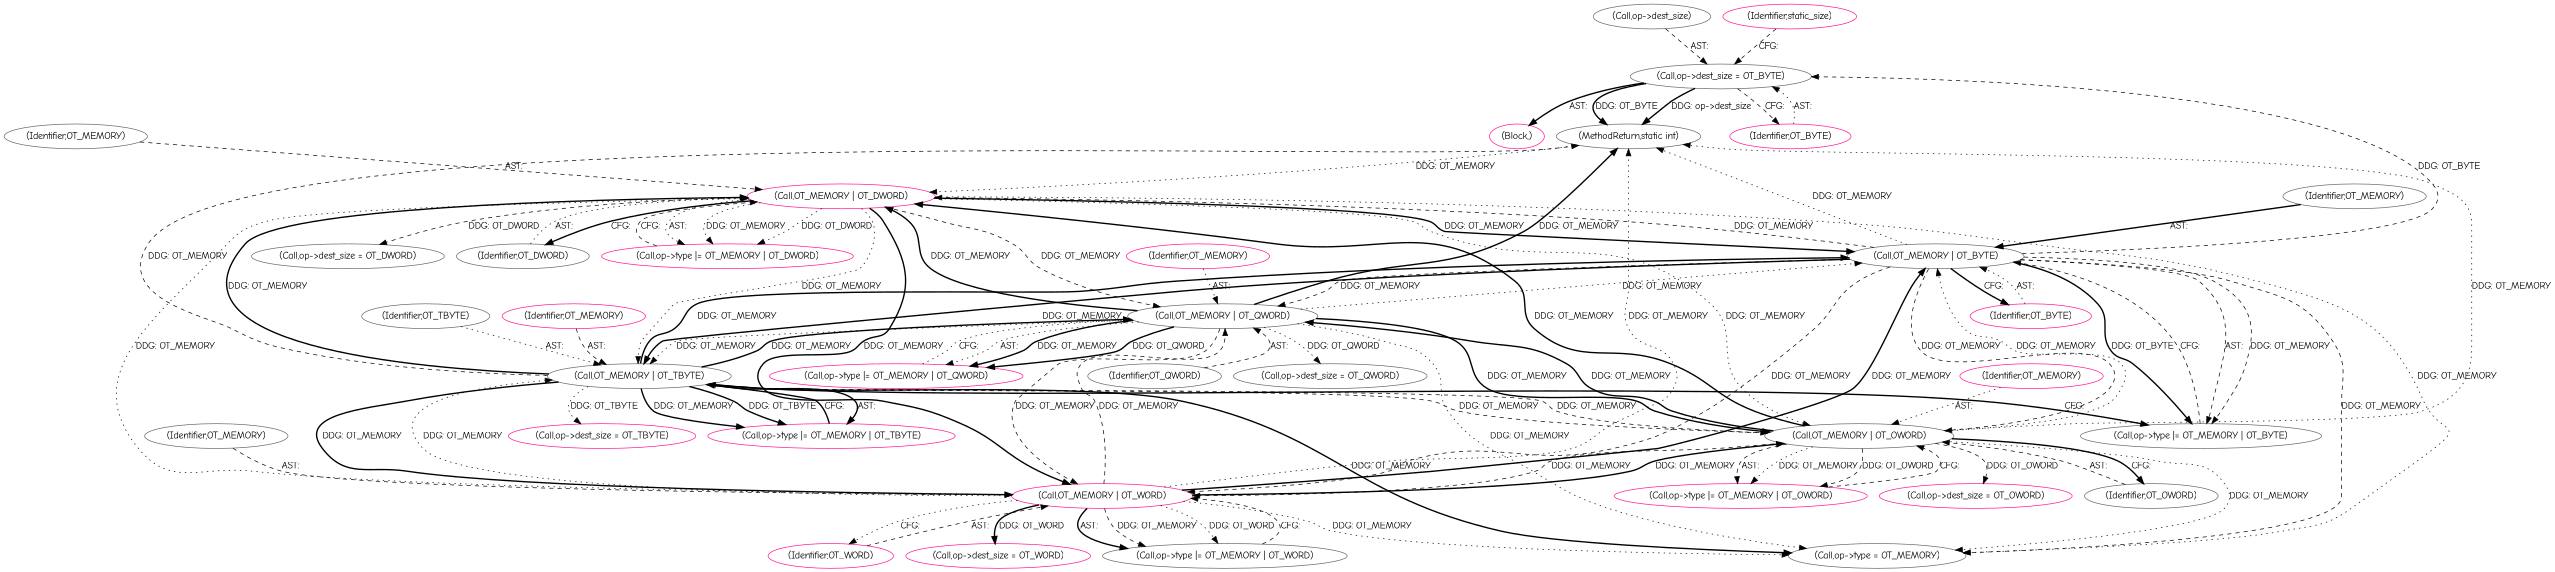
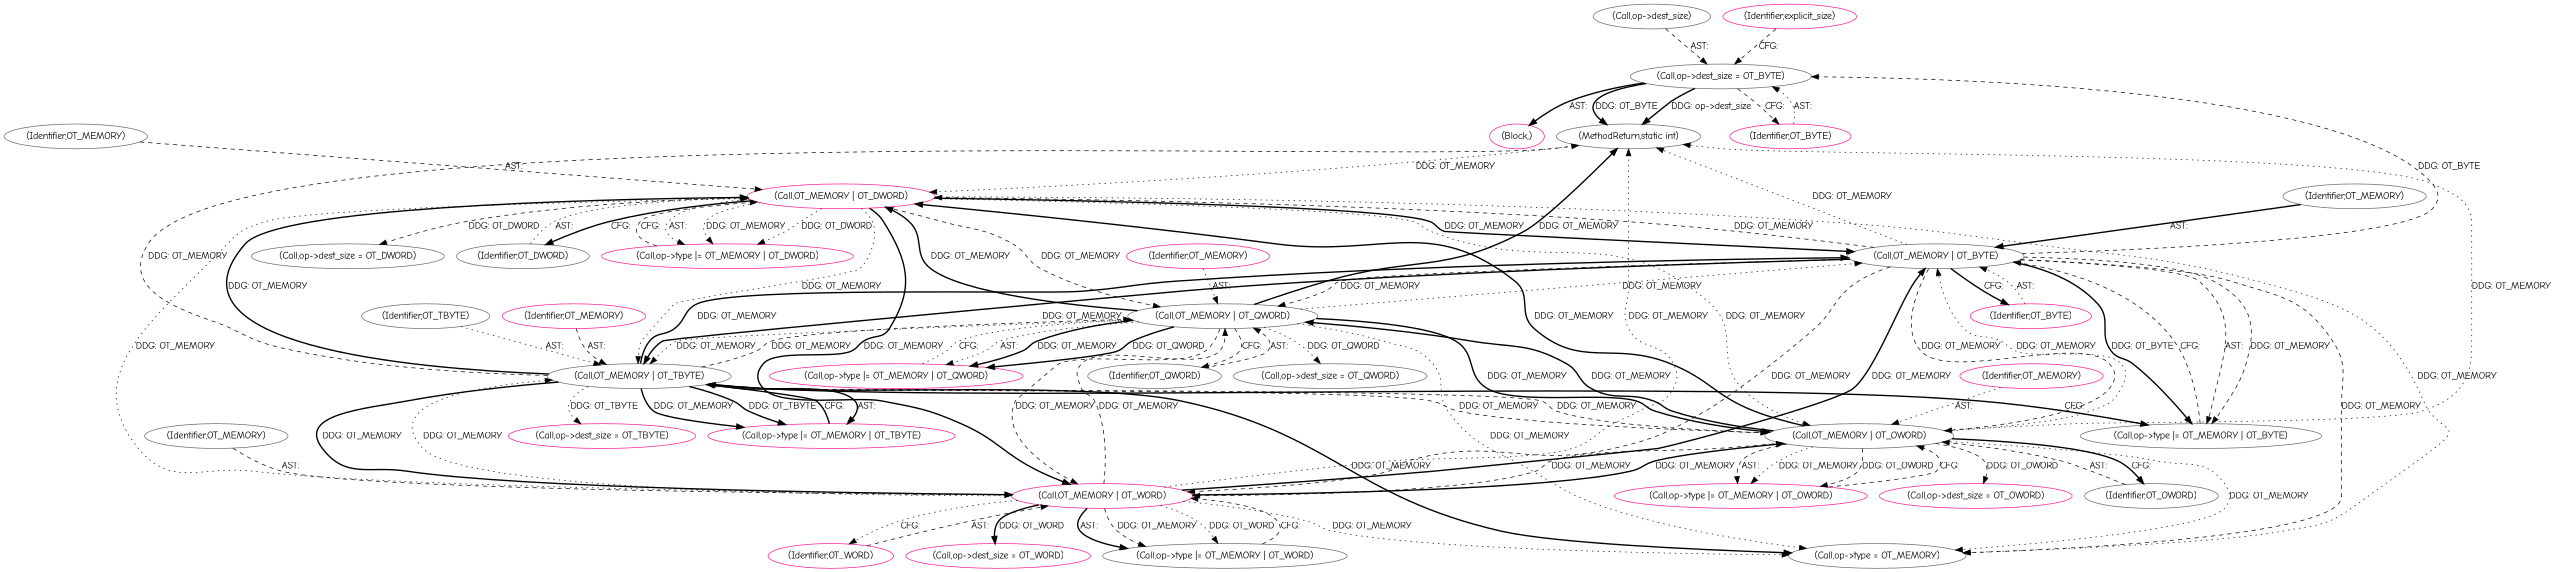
(1790, 17) -> (1790, 17)
(909, 328) -> (909, 328)
none -> (1236, 355)
